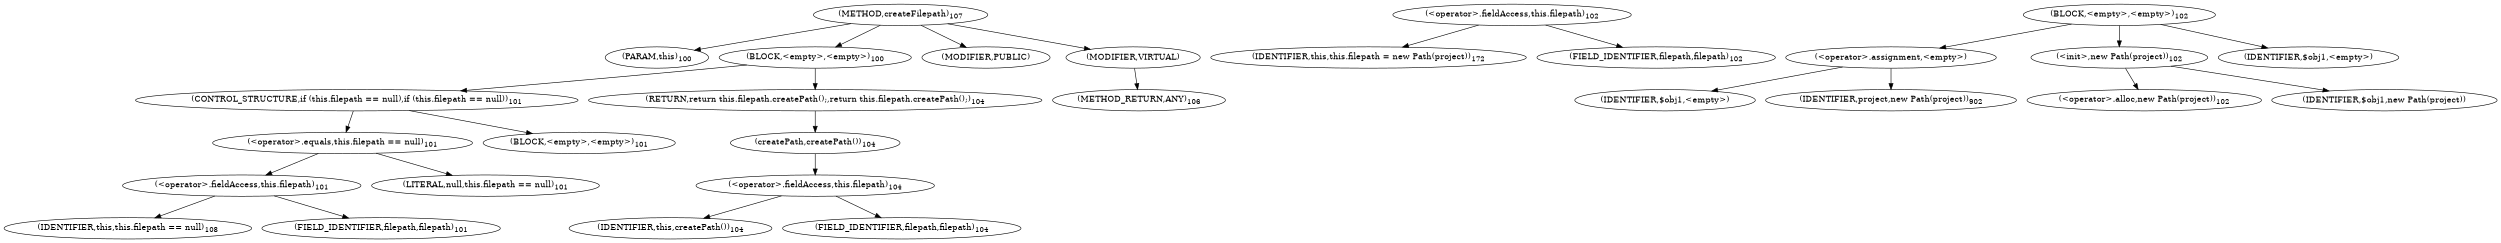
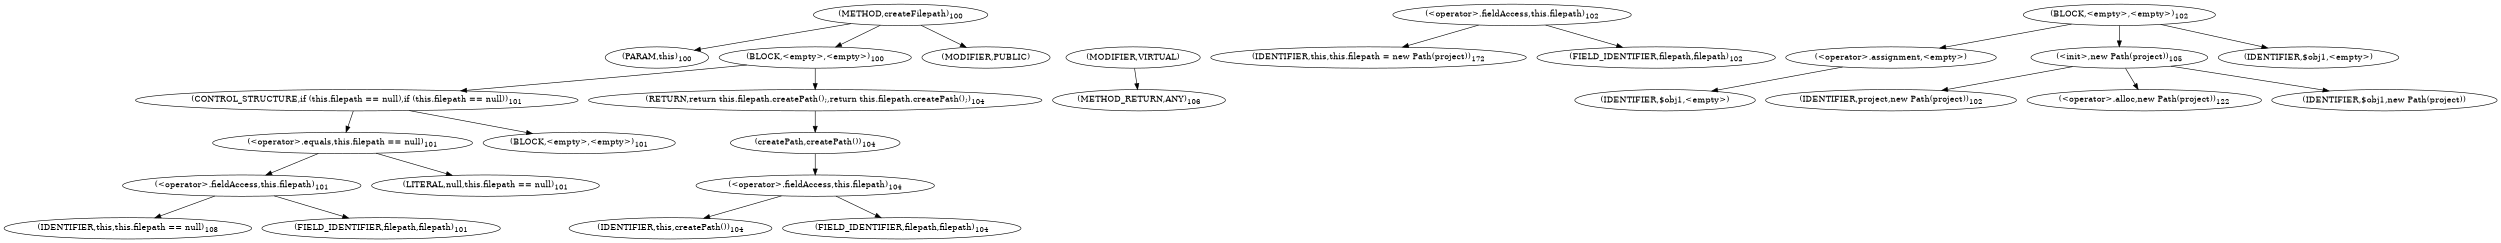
(956, 14) -> (956, 14)
(1016, 36) -> none
(2176, 57) -> (2176, 57)
(1891, 76) -> (2010, 78)
(1976, 99) -> (1976, 99)
(2223, 99) -> (2223, 99)
